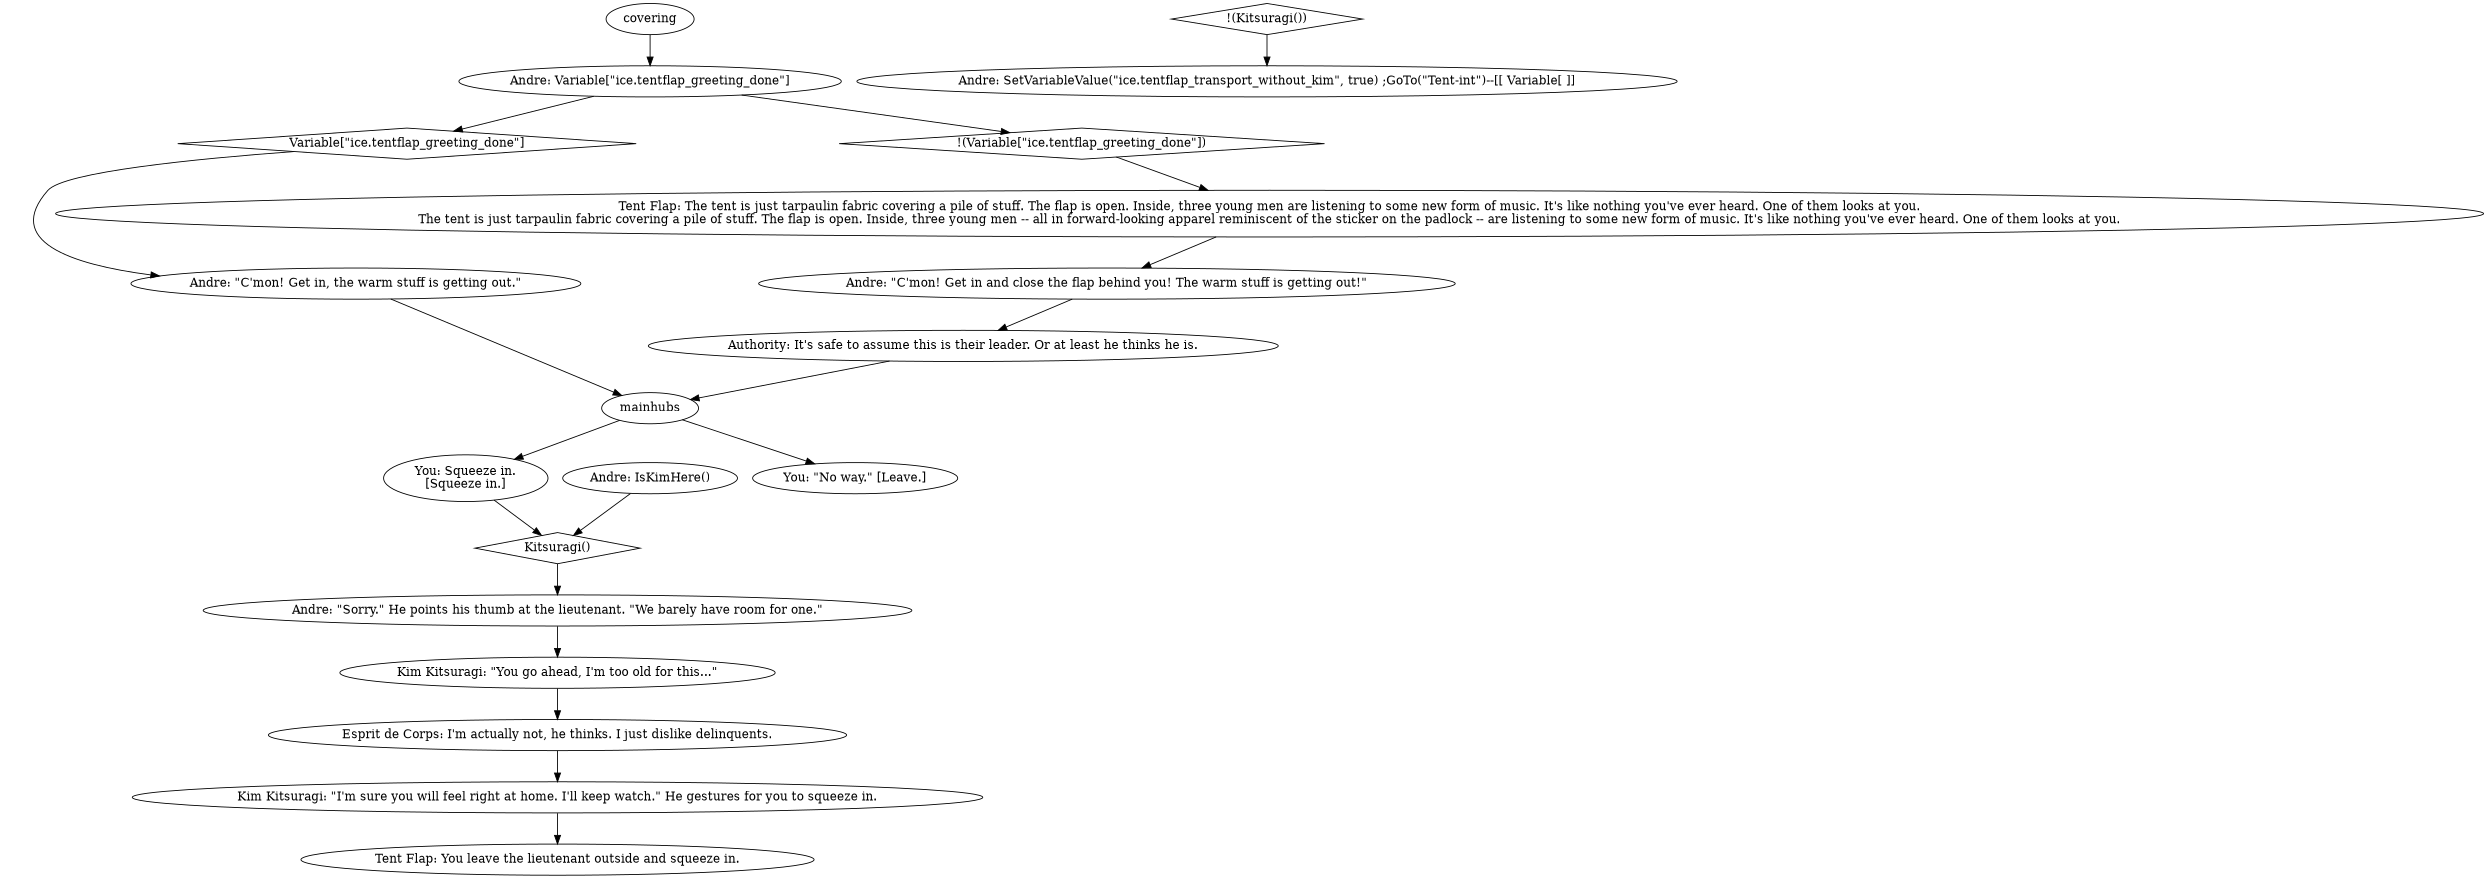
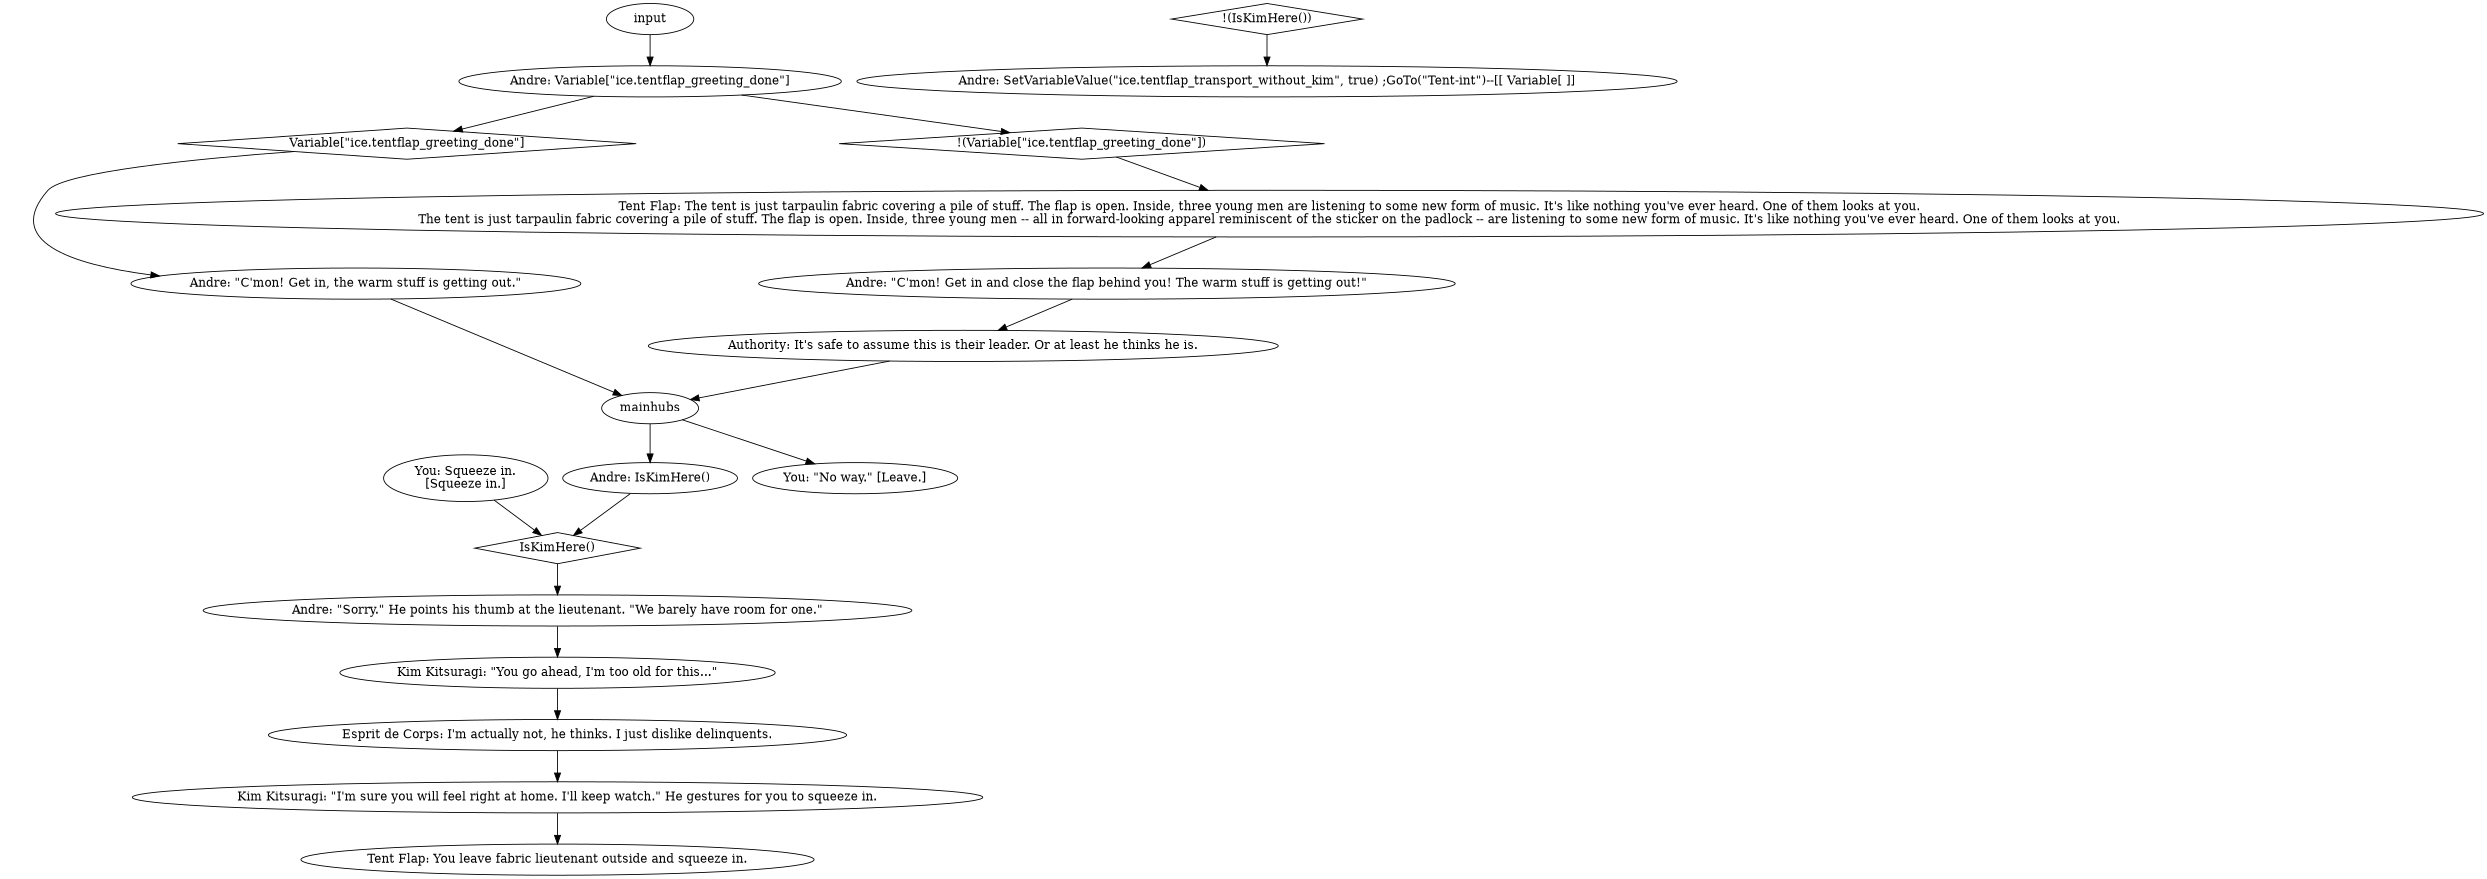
(650, 19) -> (650, 19)
(1267, 19) -> (1267, 19)
(571, 438) -> (650, 439)
(558, 548) -> (558, 548)
(558, 860) -> (558, 860)
